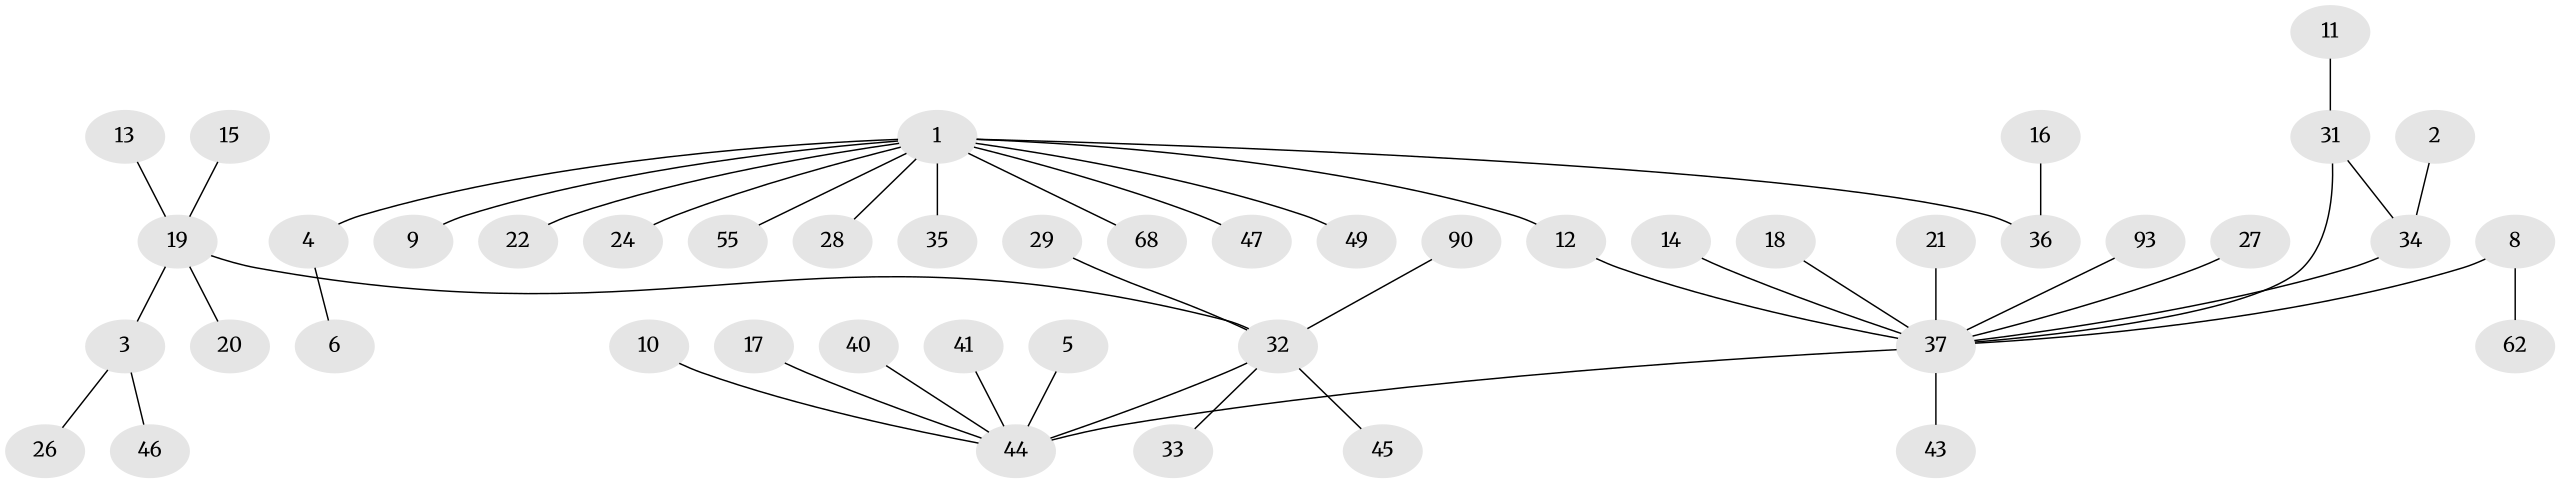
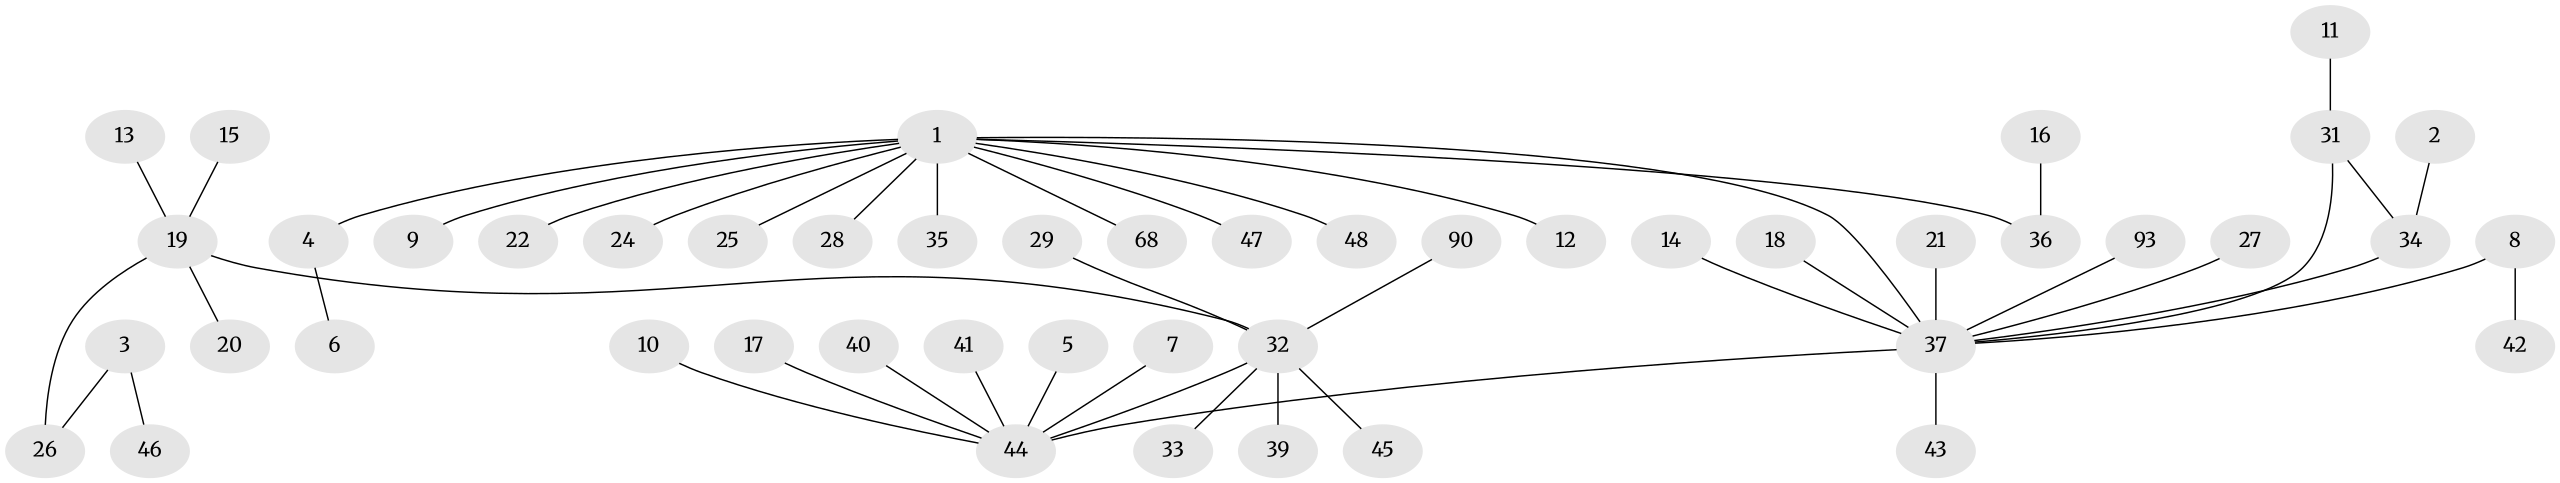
(728, 242) -> (728, 242)
(1357, 242) -> (1357, 242)
(151, 294) -> (70, 325)
(1745, 305) -> (1427, 148)
none -> (1173, 346)
(2515, 346) -> (2515, 346)
none -> (1278, 451)
